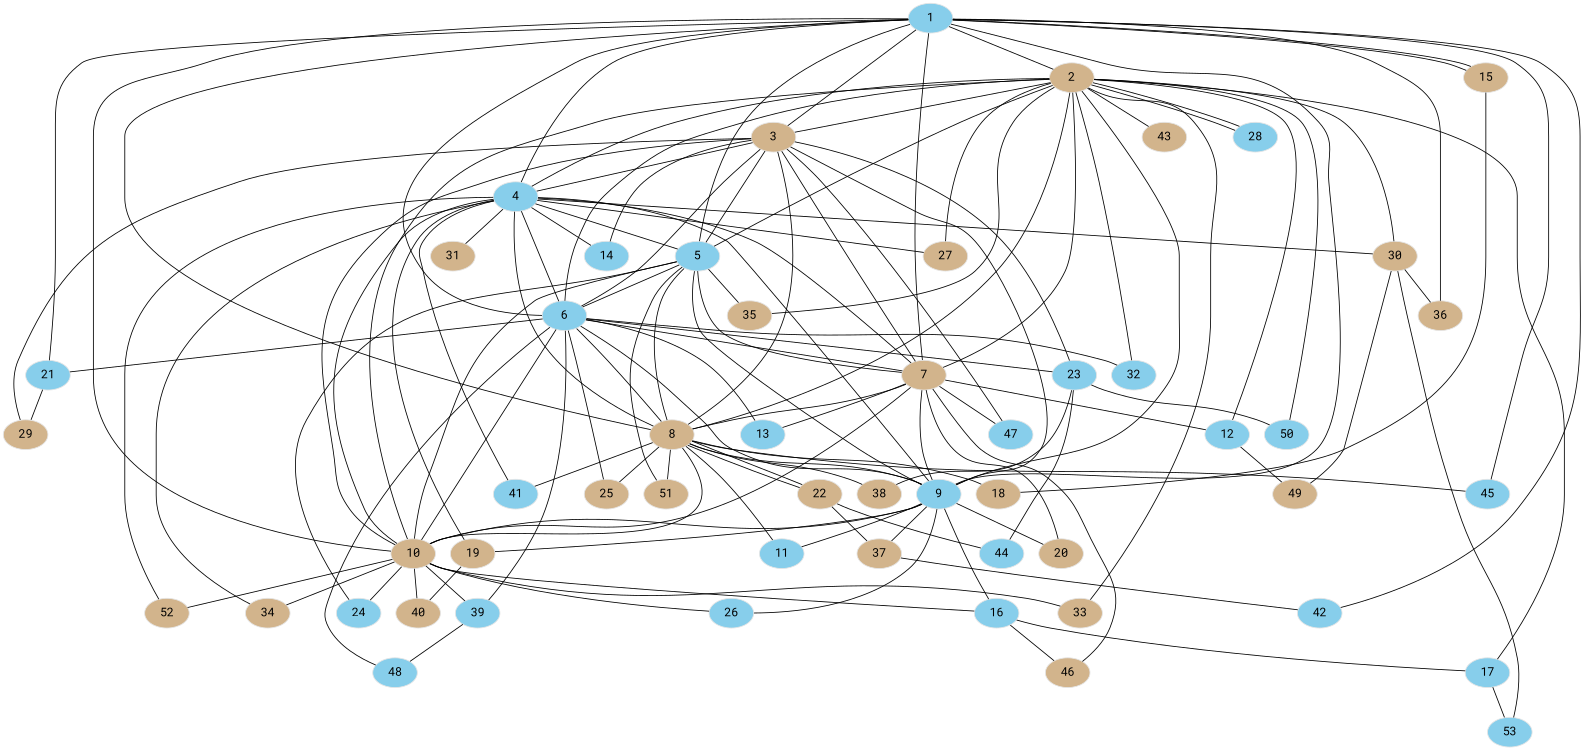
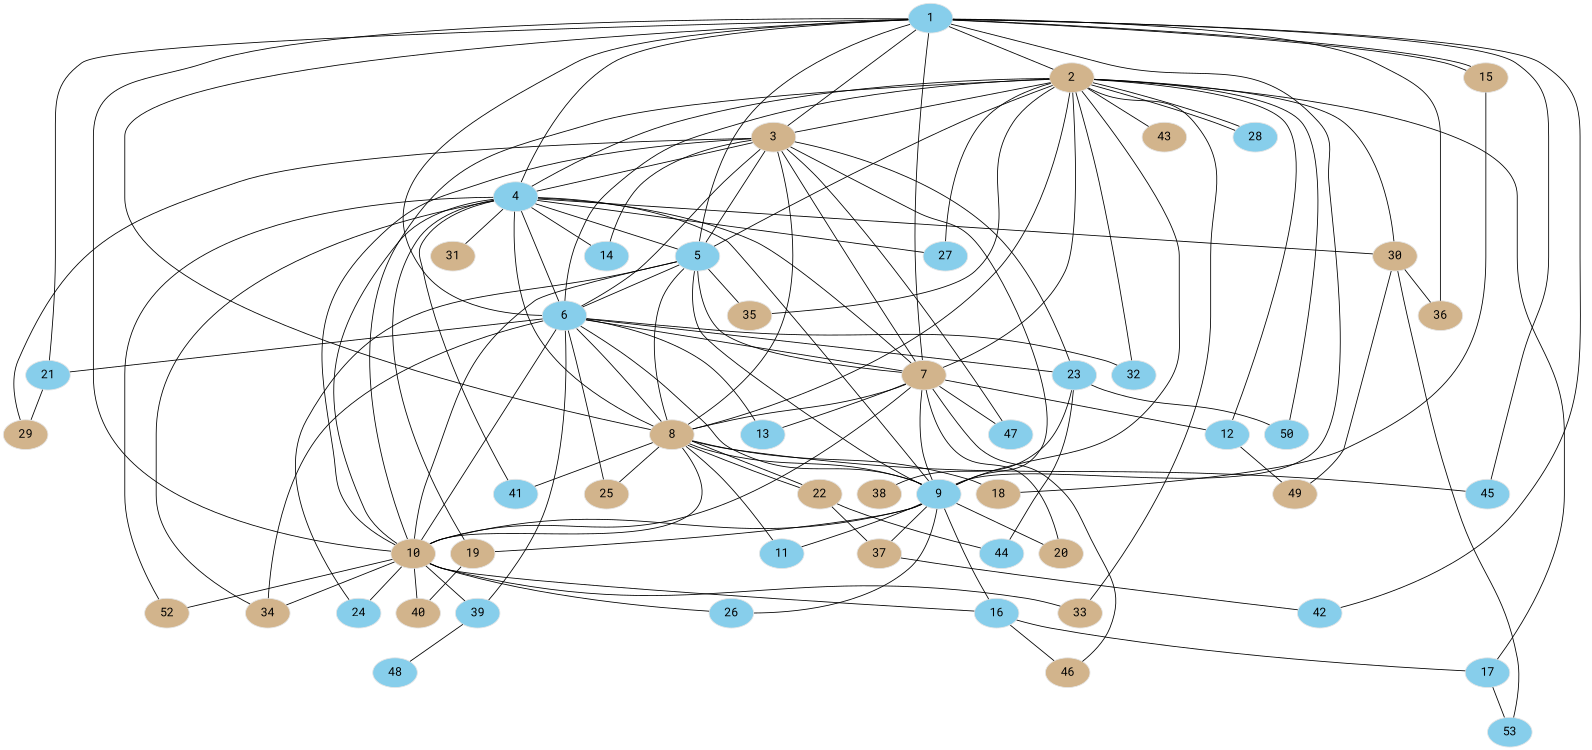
(945, 256) -> (945, 256)
(776, 464) -> none
(399, 475) -> (349, 407)
(666, 494) -> none
